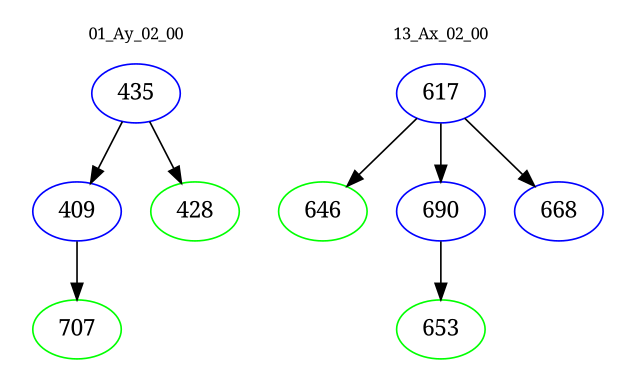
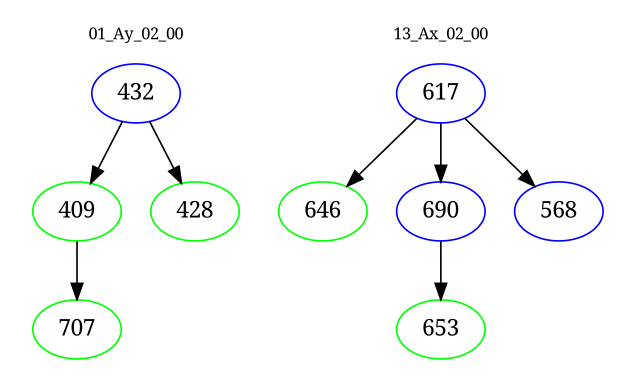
(136, 93) -> (136, 93)
(77, 211) -> (77, 211)
(559, 211) -> (559, 211)
